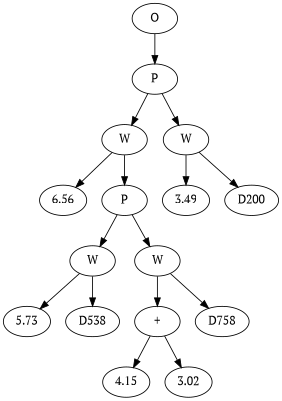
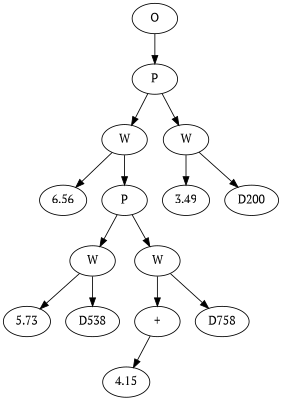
(189, 382) -> none
